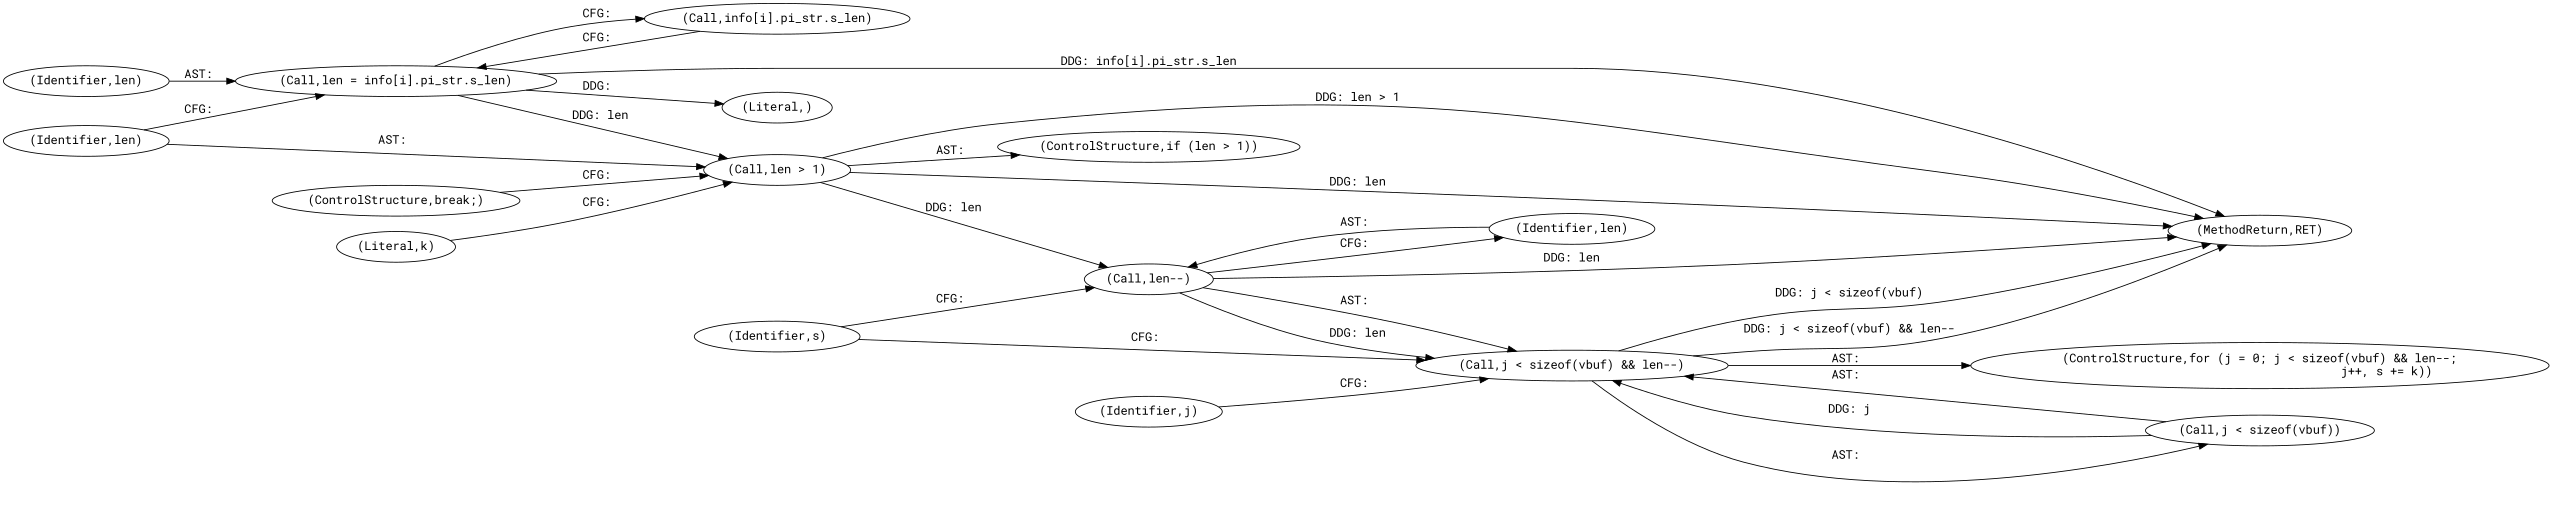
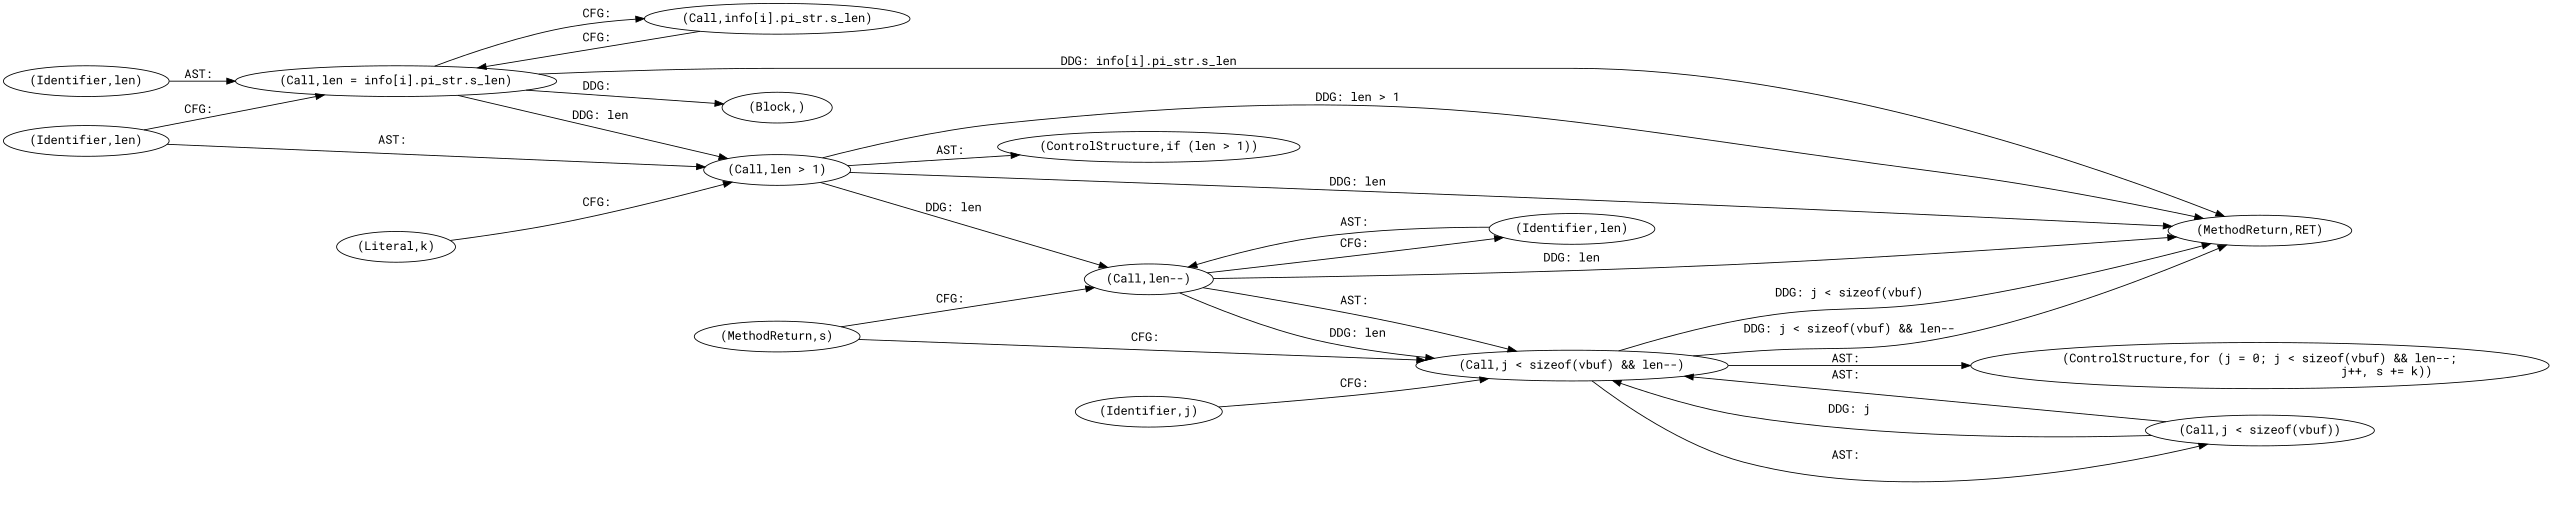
(777, 108) -> (777, 108)
(396, 201) -> none
(777, 337) -> (777, 337)
